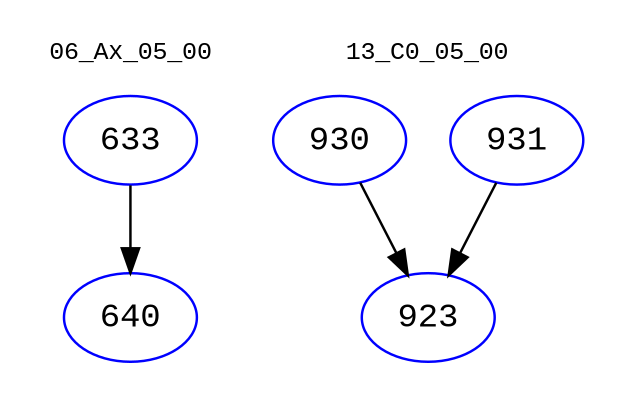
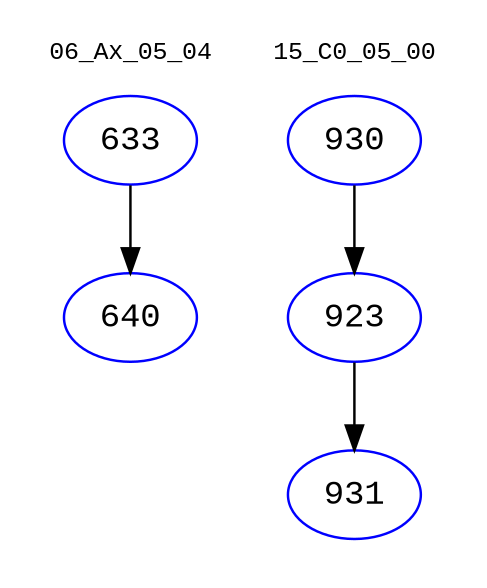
(132, 53) -> (132, 53)
(428, 53) -> (356, 53)
(478, 218) -> (354, 394)
